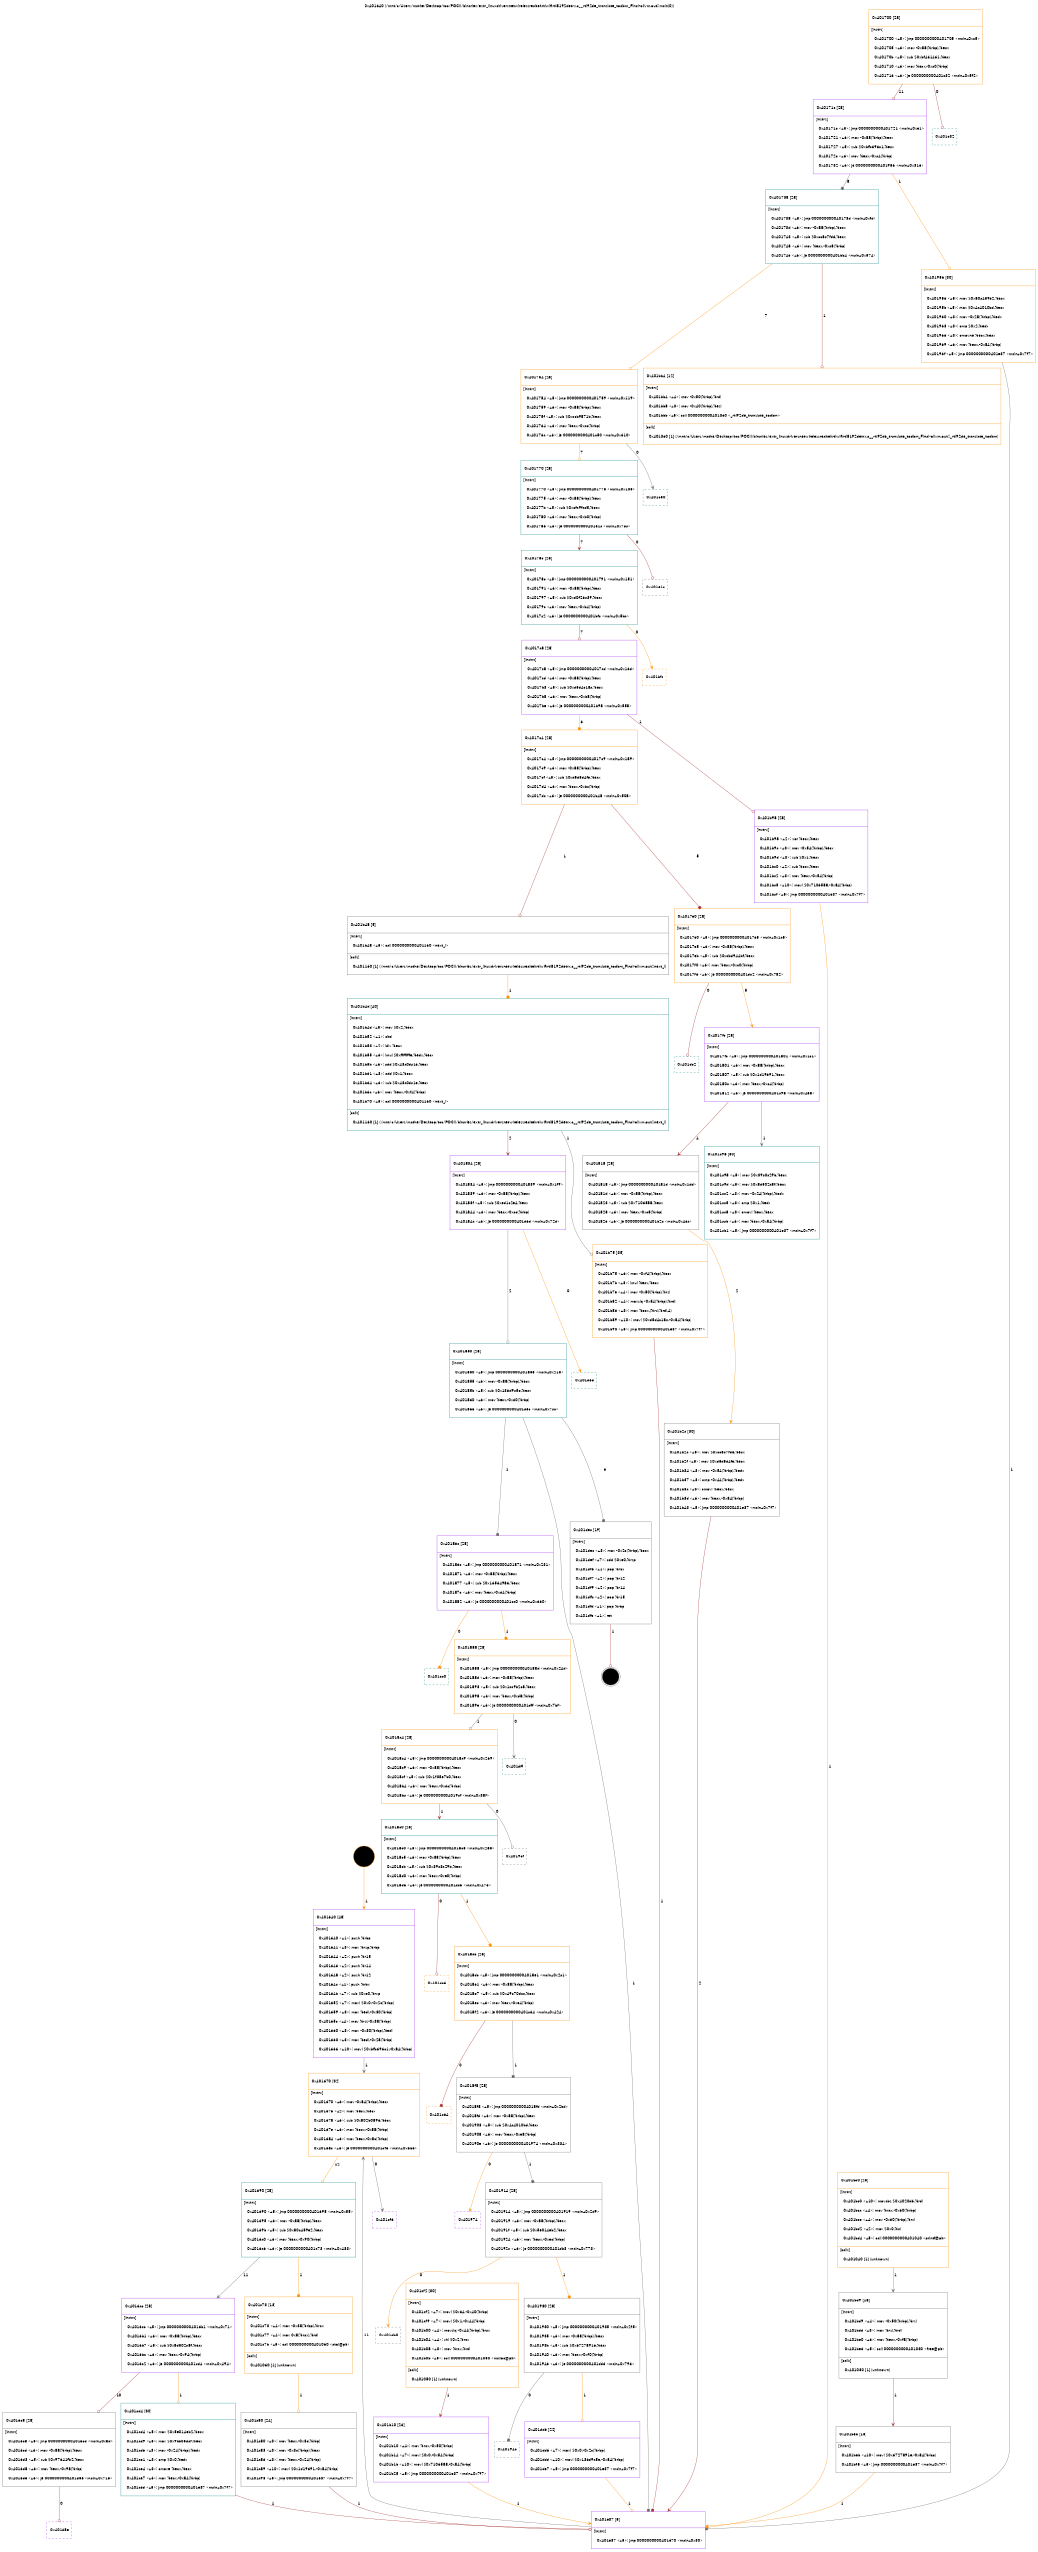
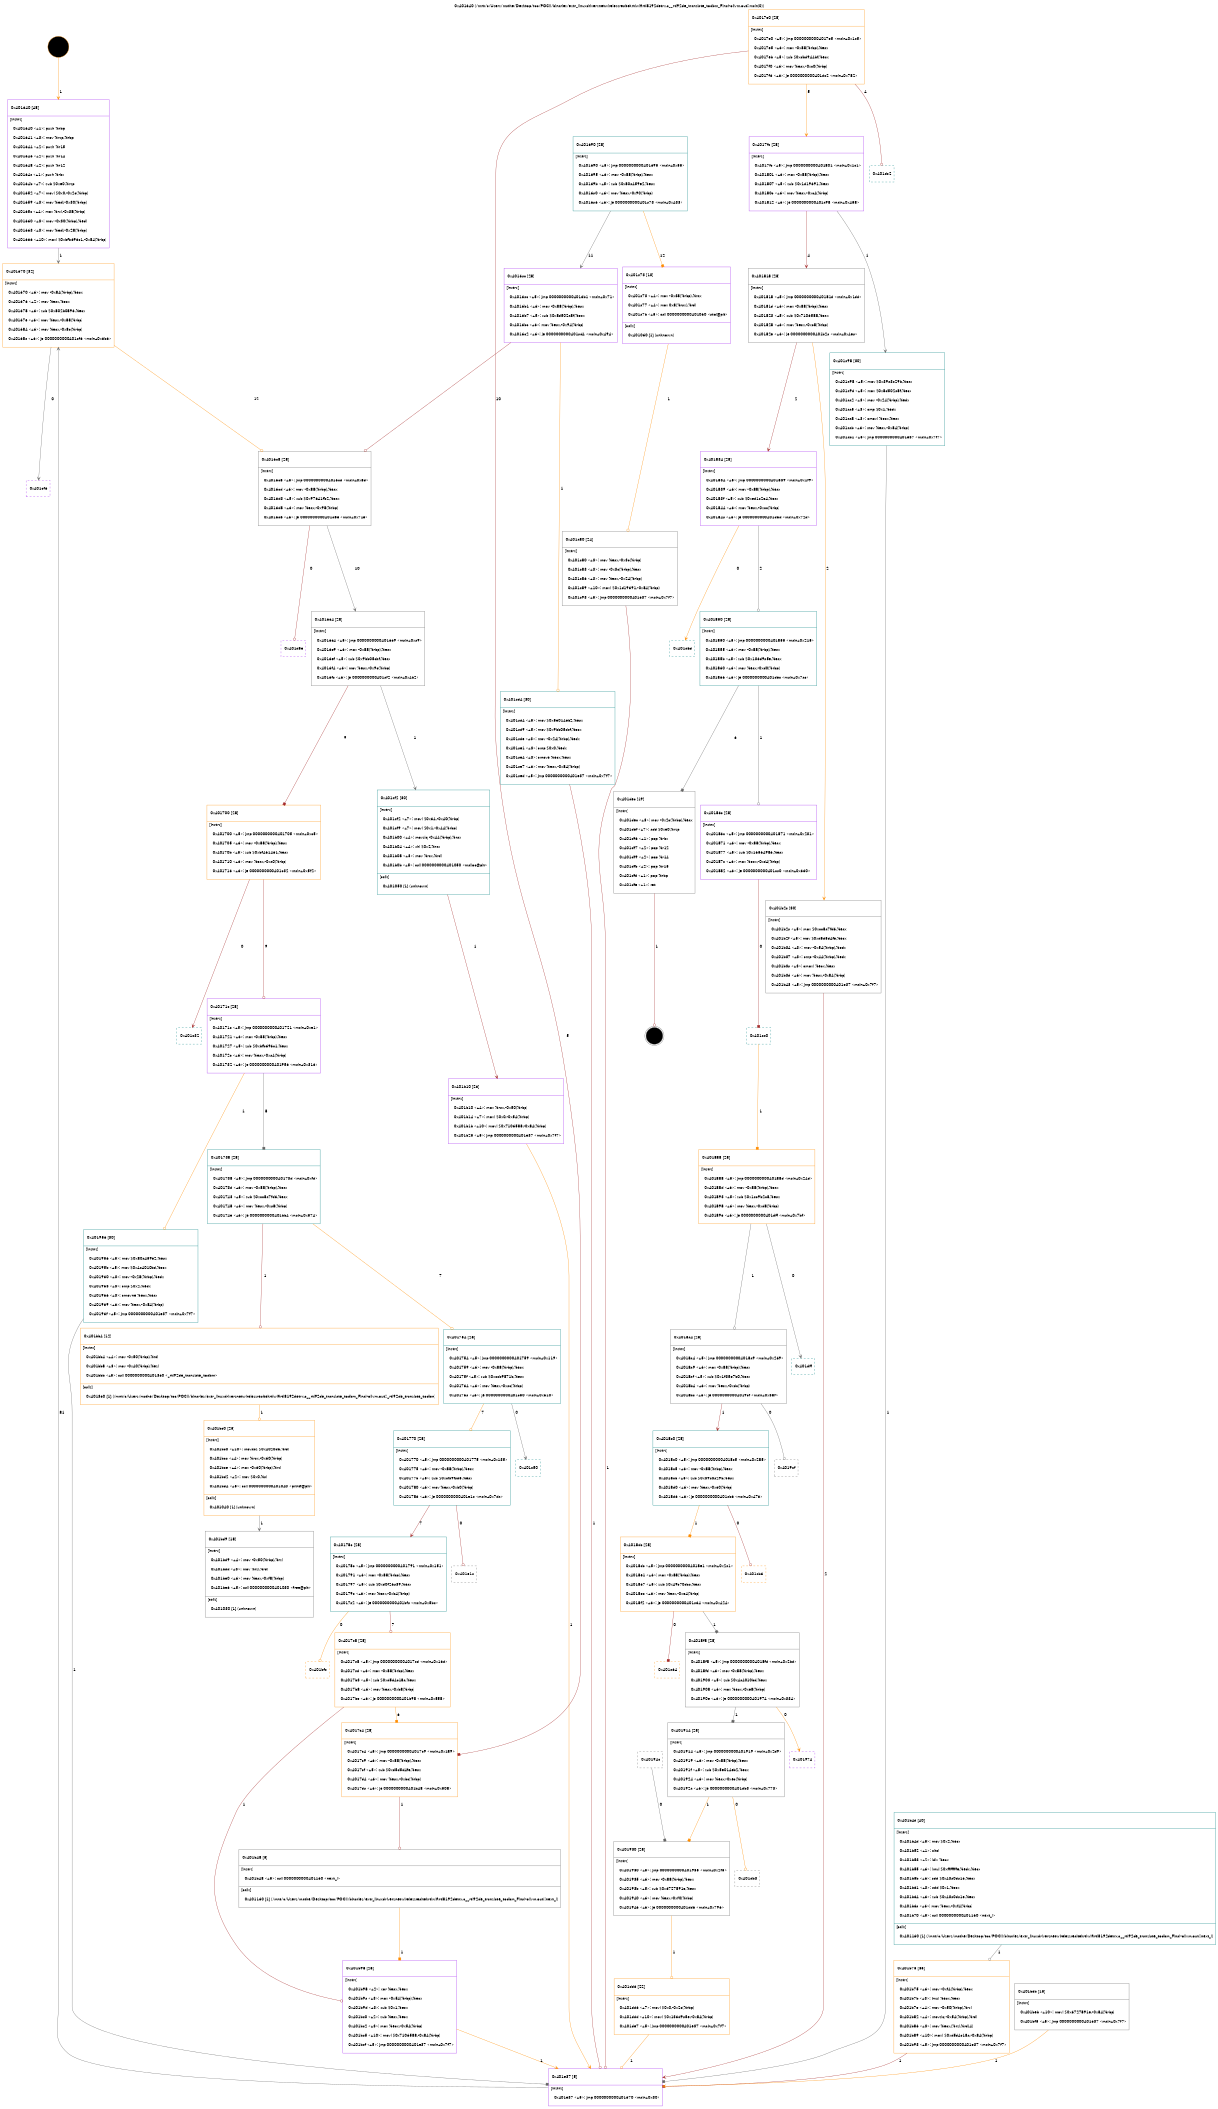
(901, 92) -> (266, 947)
(938, 105) -> (221, 952)
(979, 316) -> (141, 1276)
(579, 406) -> (502, 1366)
(642, 644) -> (332, 1634)
none -> (368, 649)
(579, 677) -> (393, 1670)
(655, 855) -> (512, 855)
(508, 985) -> (400, 1932)
(708, 991) -> (865, 92)
(508, 1142) -> (783, 395)
none -> (259, 1411)
(502, 1475) -> (758, 744)
(504, 1623) -> (758, 1095)
(453, 1637) -> (759, 952)
(440, 1767) -> (728, 1366)
(626, 1957) -> (886, 1349)
(331, 2169) -> (187, 398)
(430, 2271) -> (739, 1832)
(301, 2275) -> (662, 256)
(299, 2335) -> (677, 305)
(366, 2335) -> (62, 1413)
(462, 2335) -> (433, 842)
(893, 2401) -> none
(522, 2403) -> (658, 1803)
(582, 2450) -> (672, 2007)
